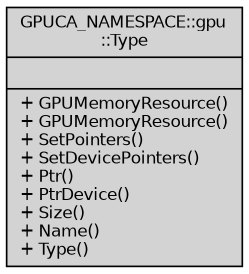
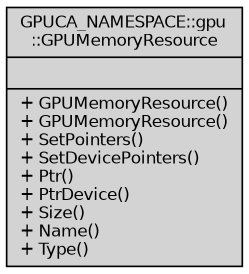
(124, 41) -> (124, 41)
